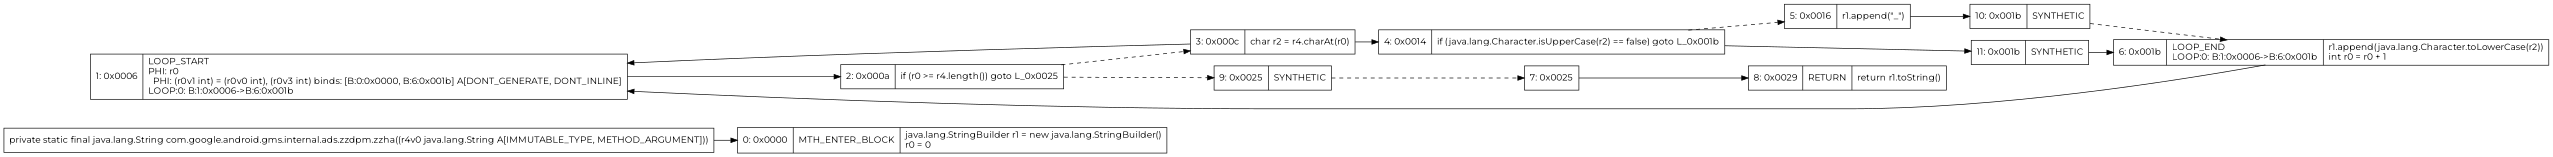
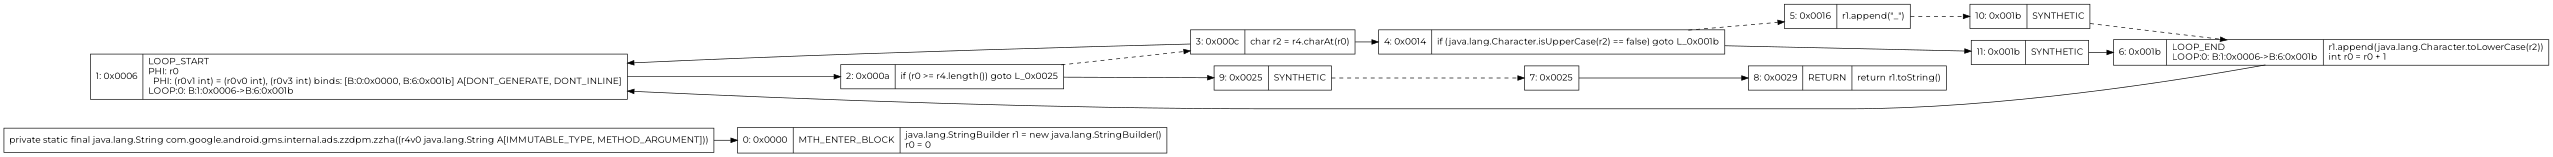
(1937, 16) -> (1937, 16)
(1136, 77) -> (1136, 77)
